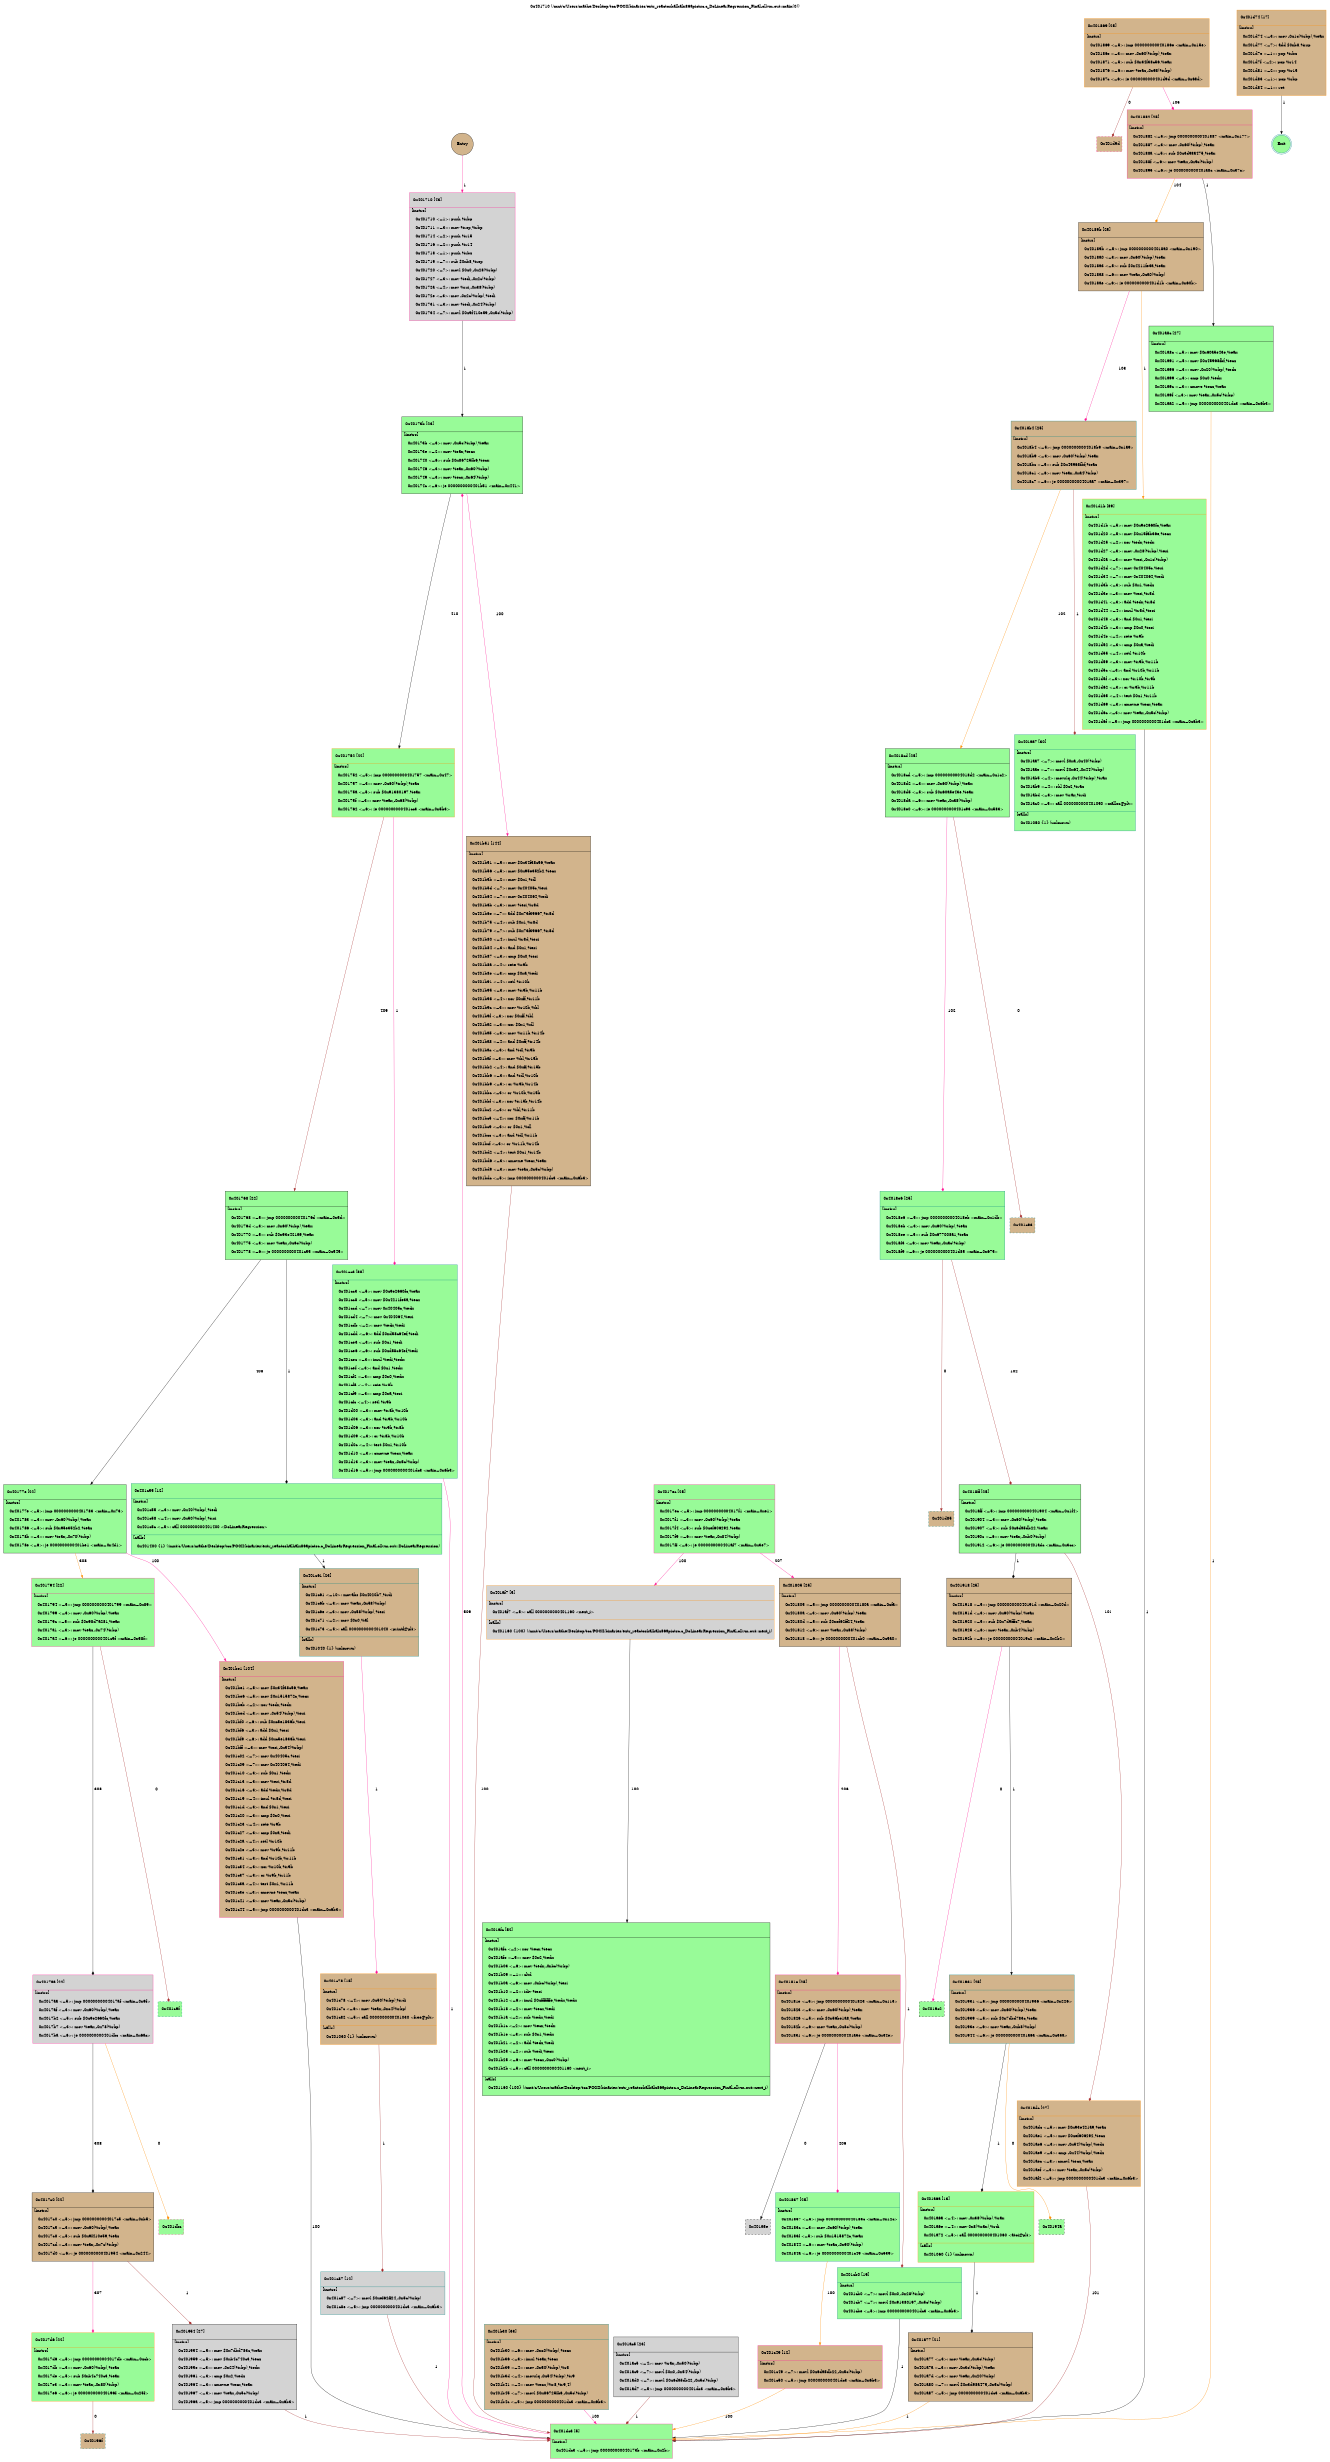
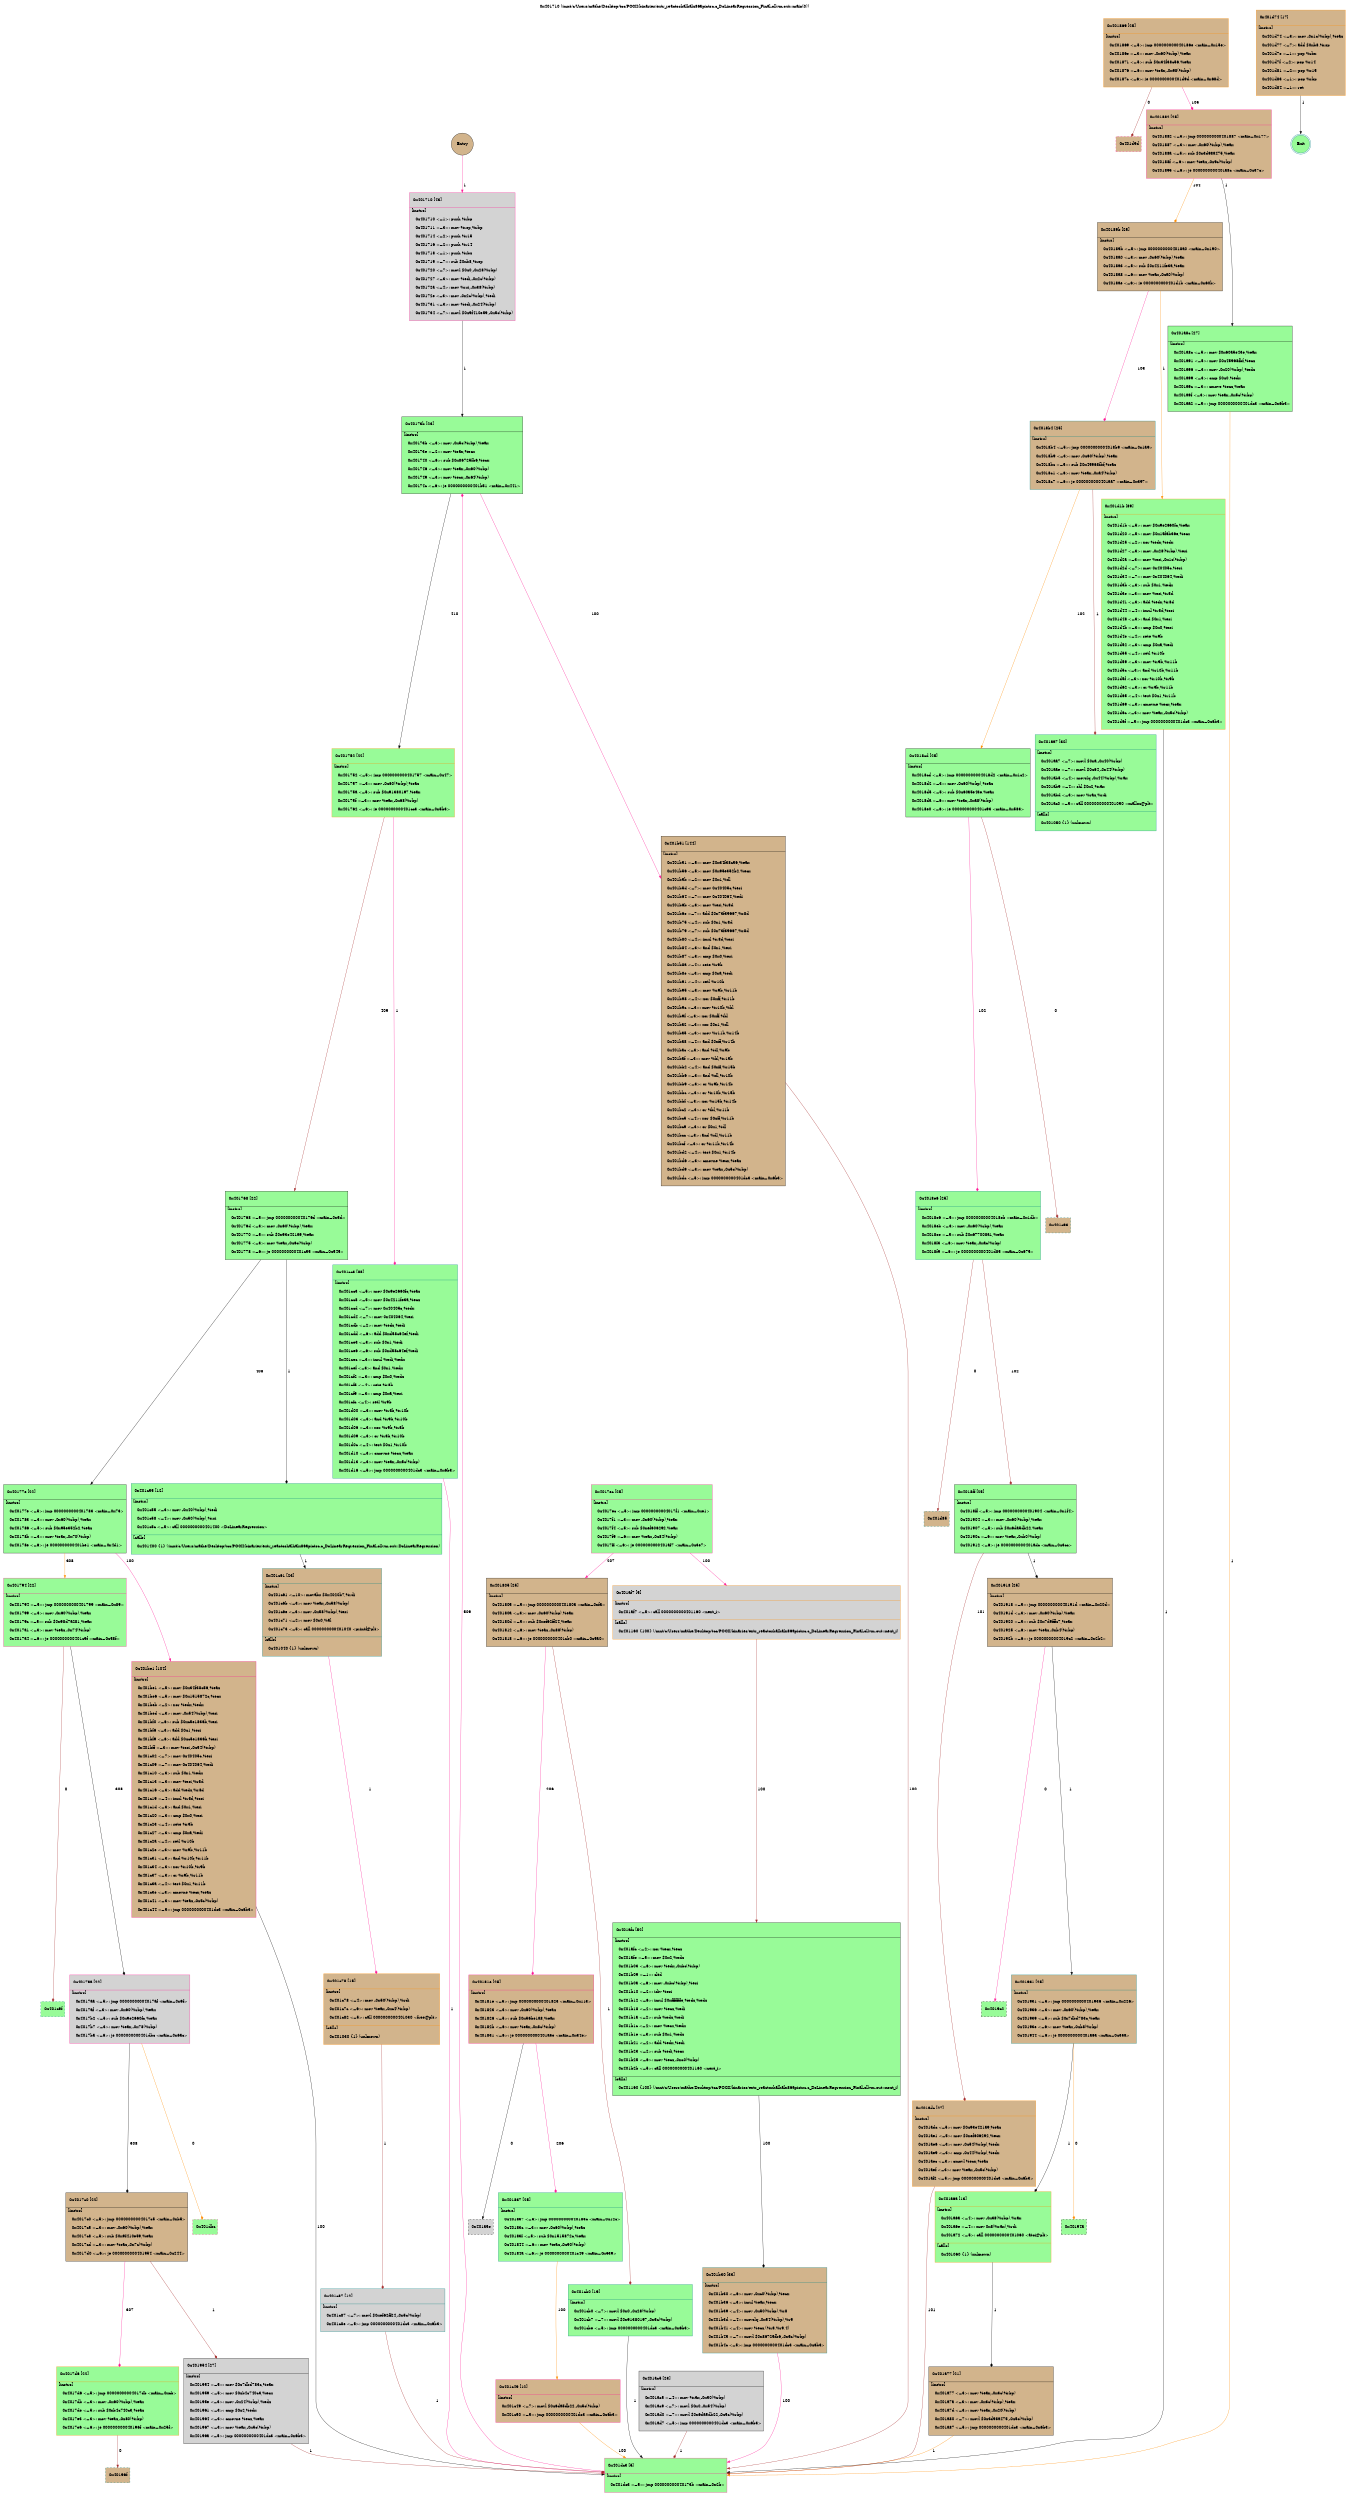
(629, 1779) -> (757, 1779)
none -> (761, 2180)
